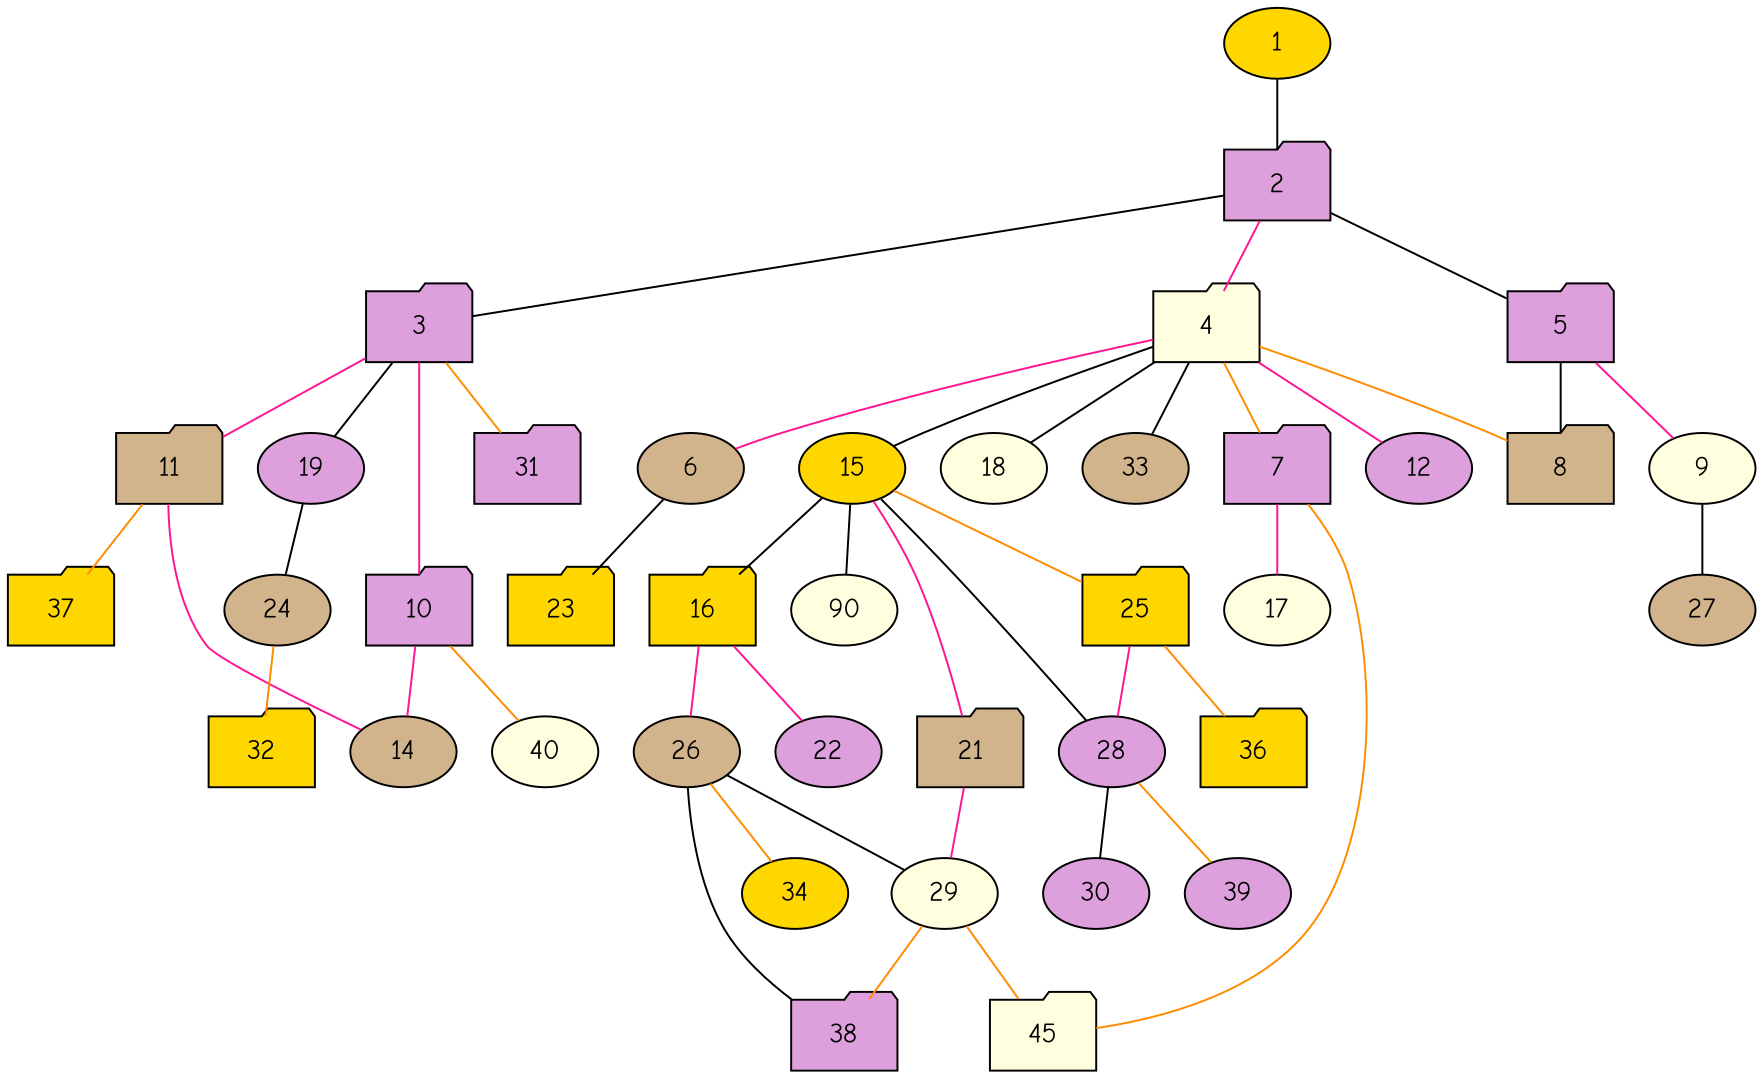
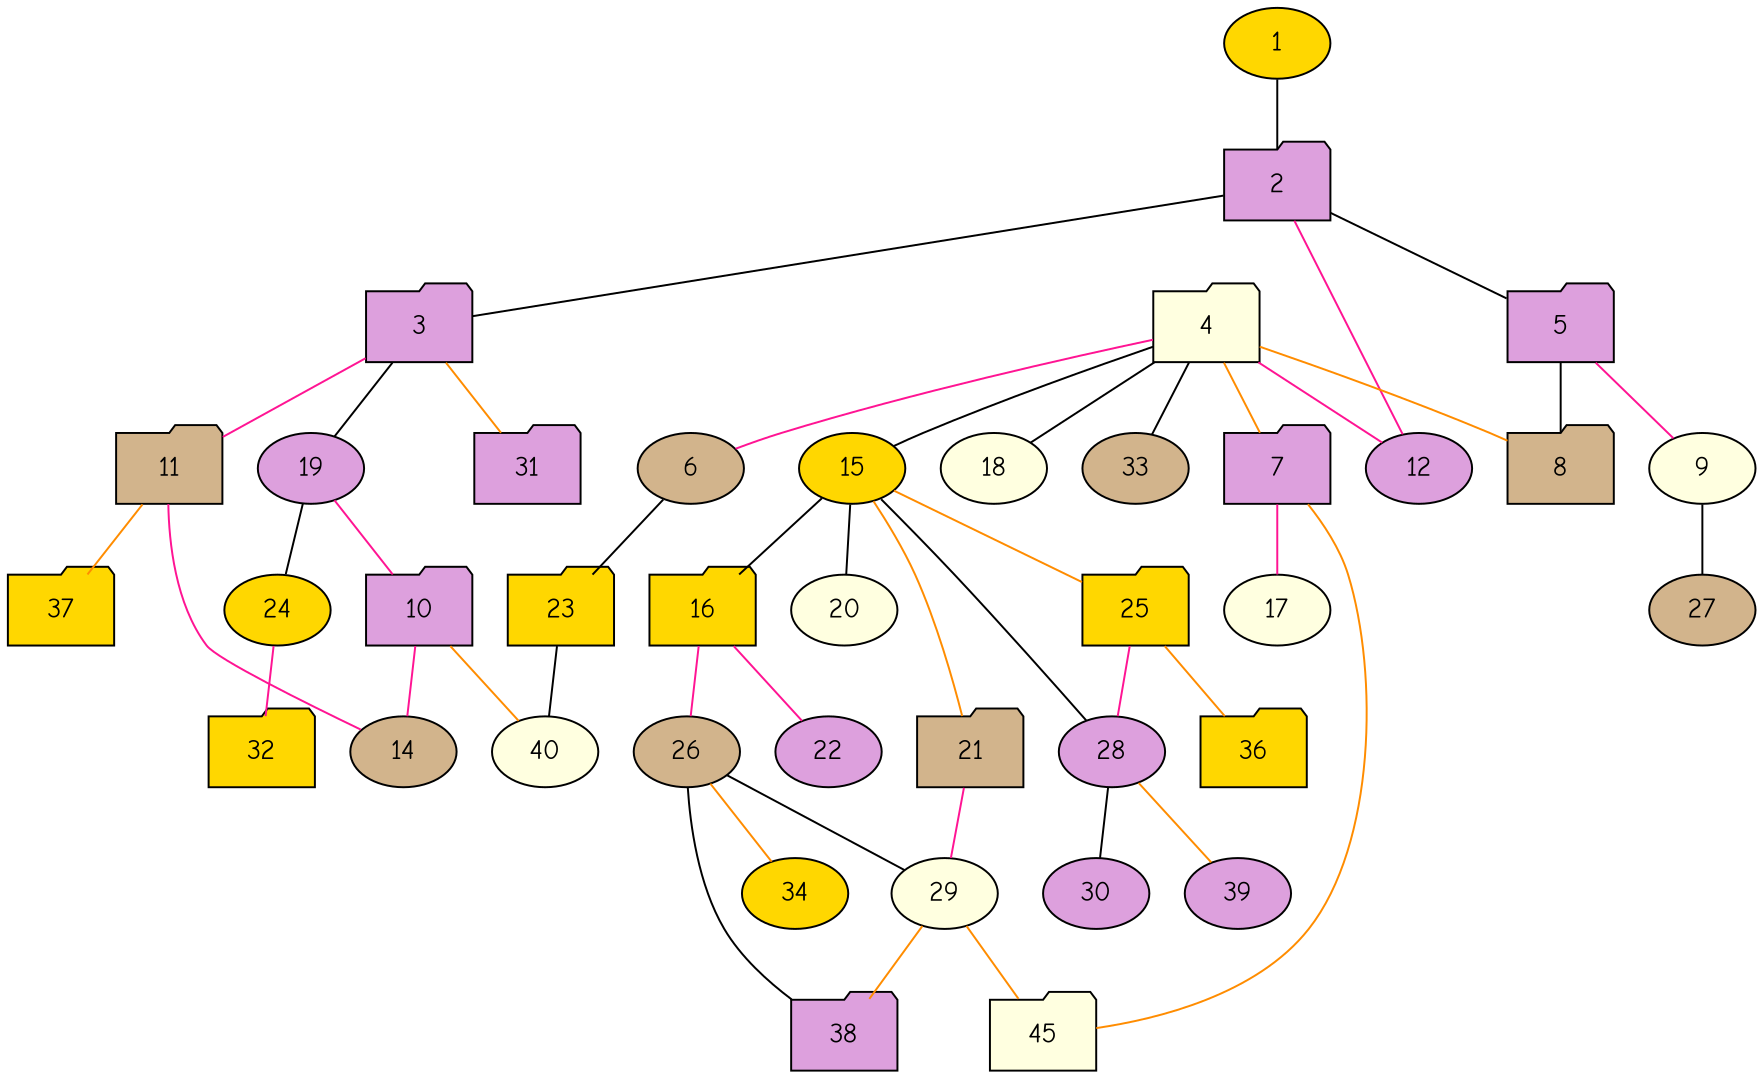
(1242, 256) -> (1349, 328)
(419, 468) -> (364, 537)
(927, 605) -> (927, 605)
(277, 610) -> (277, 610)
(844, 610) -> (844, 610)
(271, 671) -> (271, 671)
none -> (553, 681)
